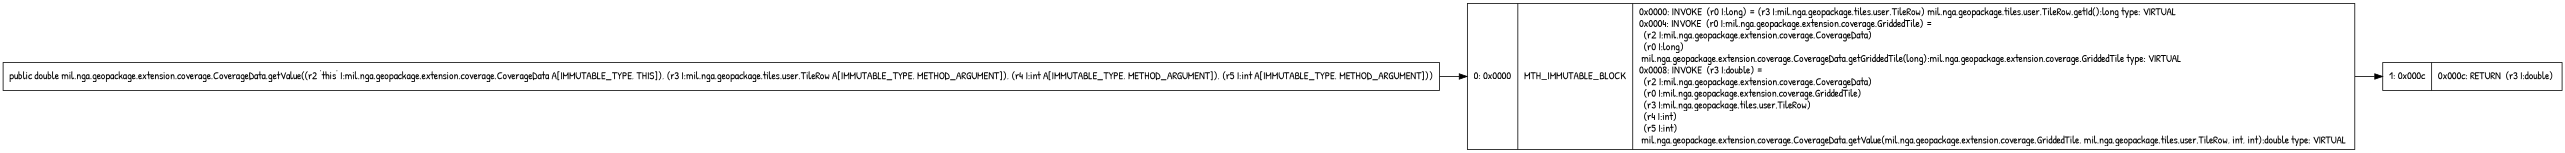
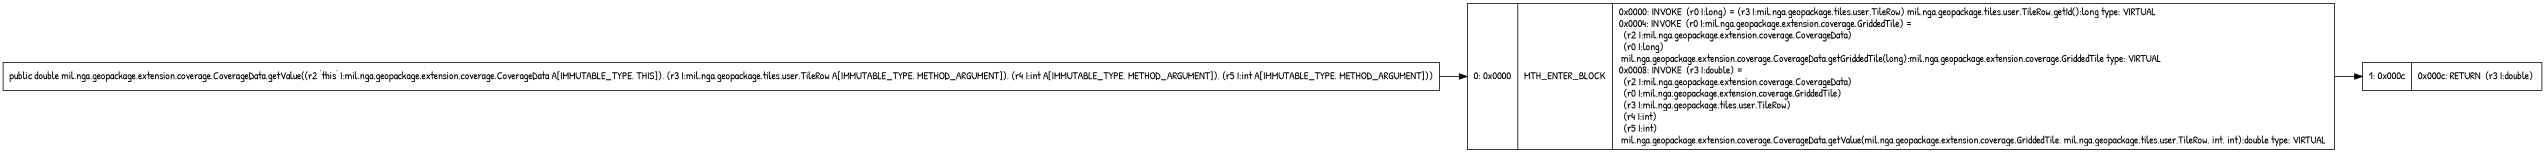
(1575, 76) -> (1565, 76)
